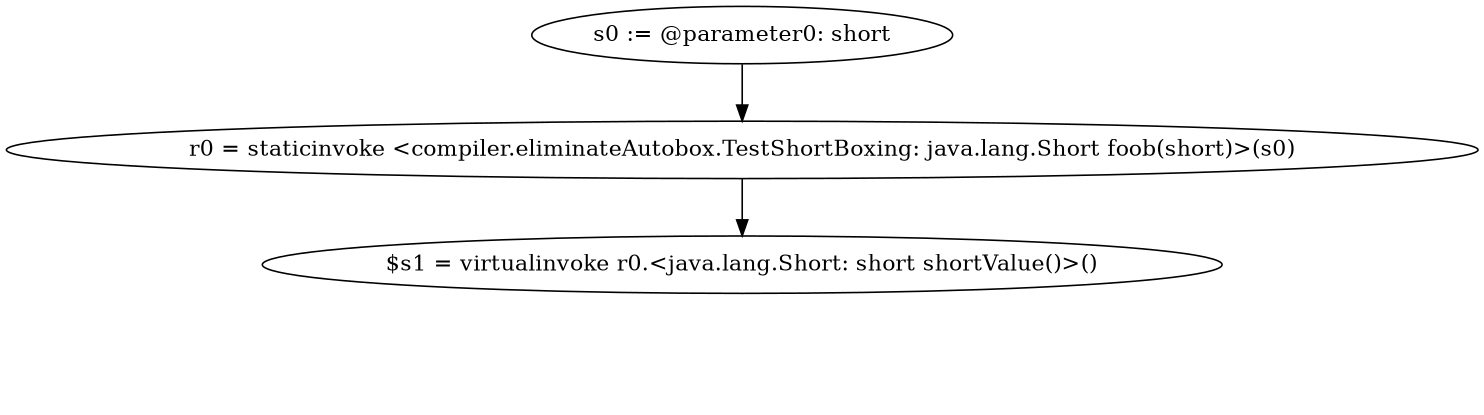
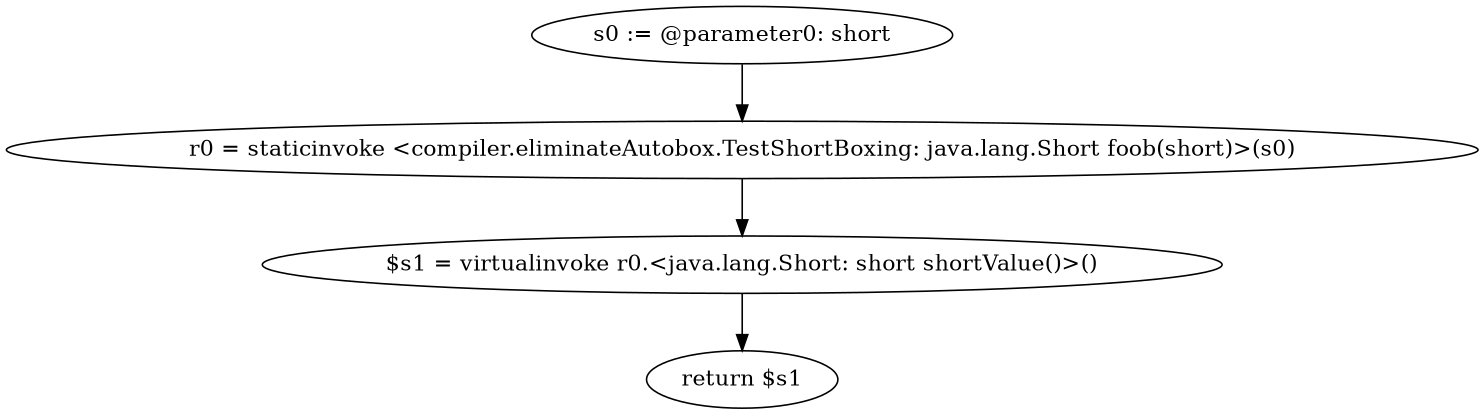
none -> (742, 379)
